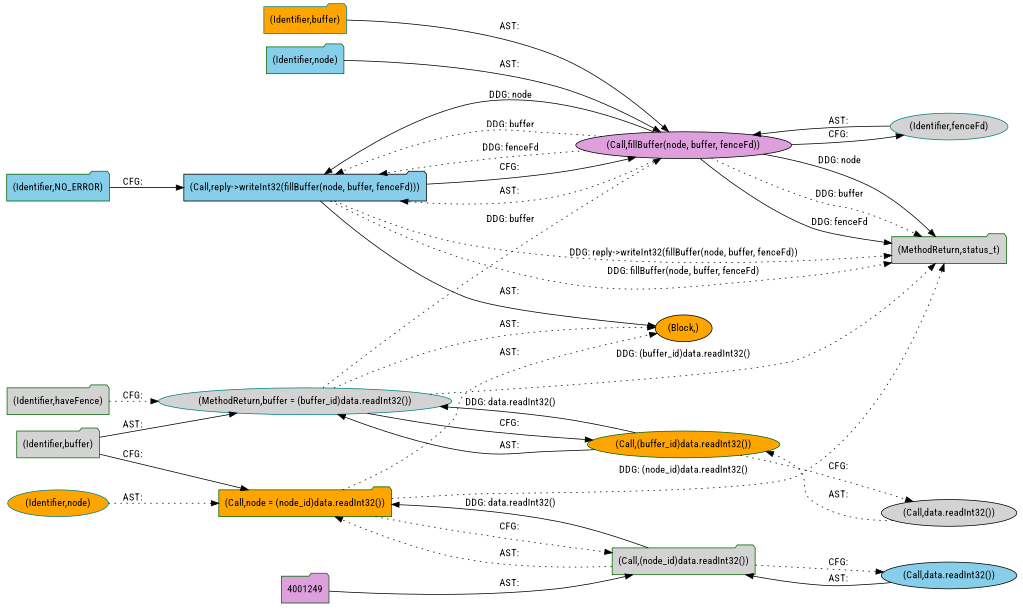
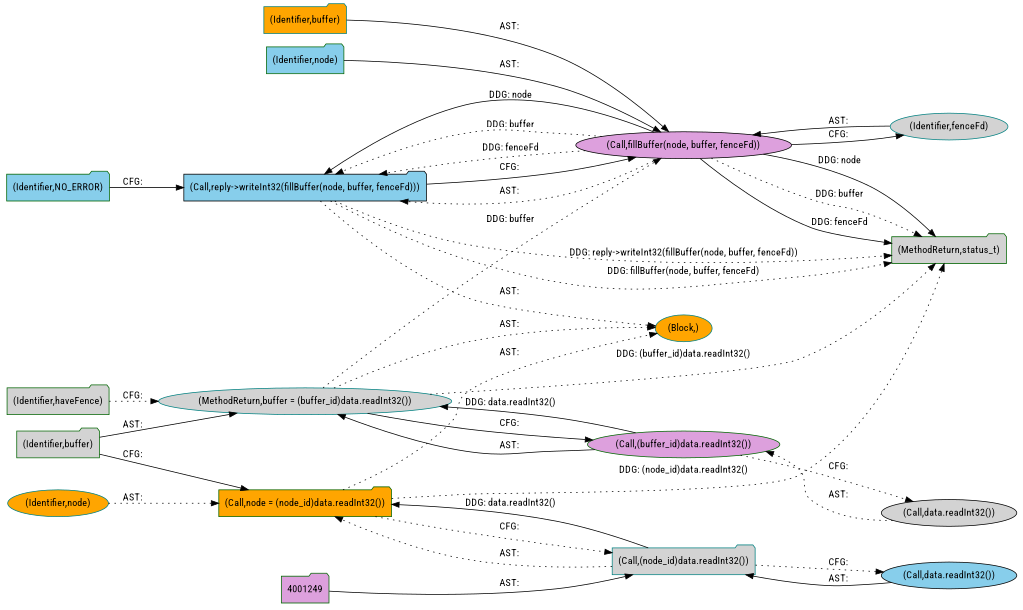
(470, 299) -> (470, 299)
(684, 328) -> (684, 328)
(684, 444) -> (684, 444)
(684, 561) -> (684, 561)
